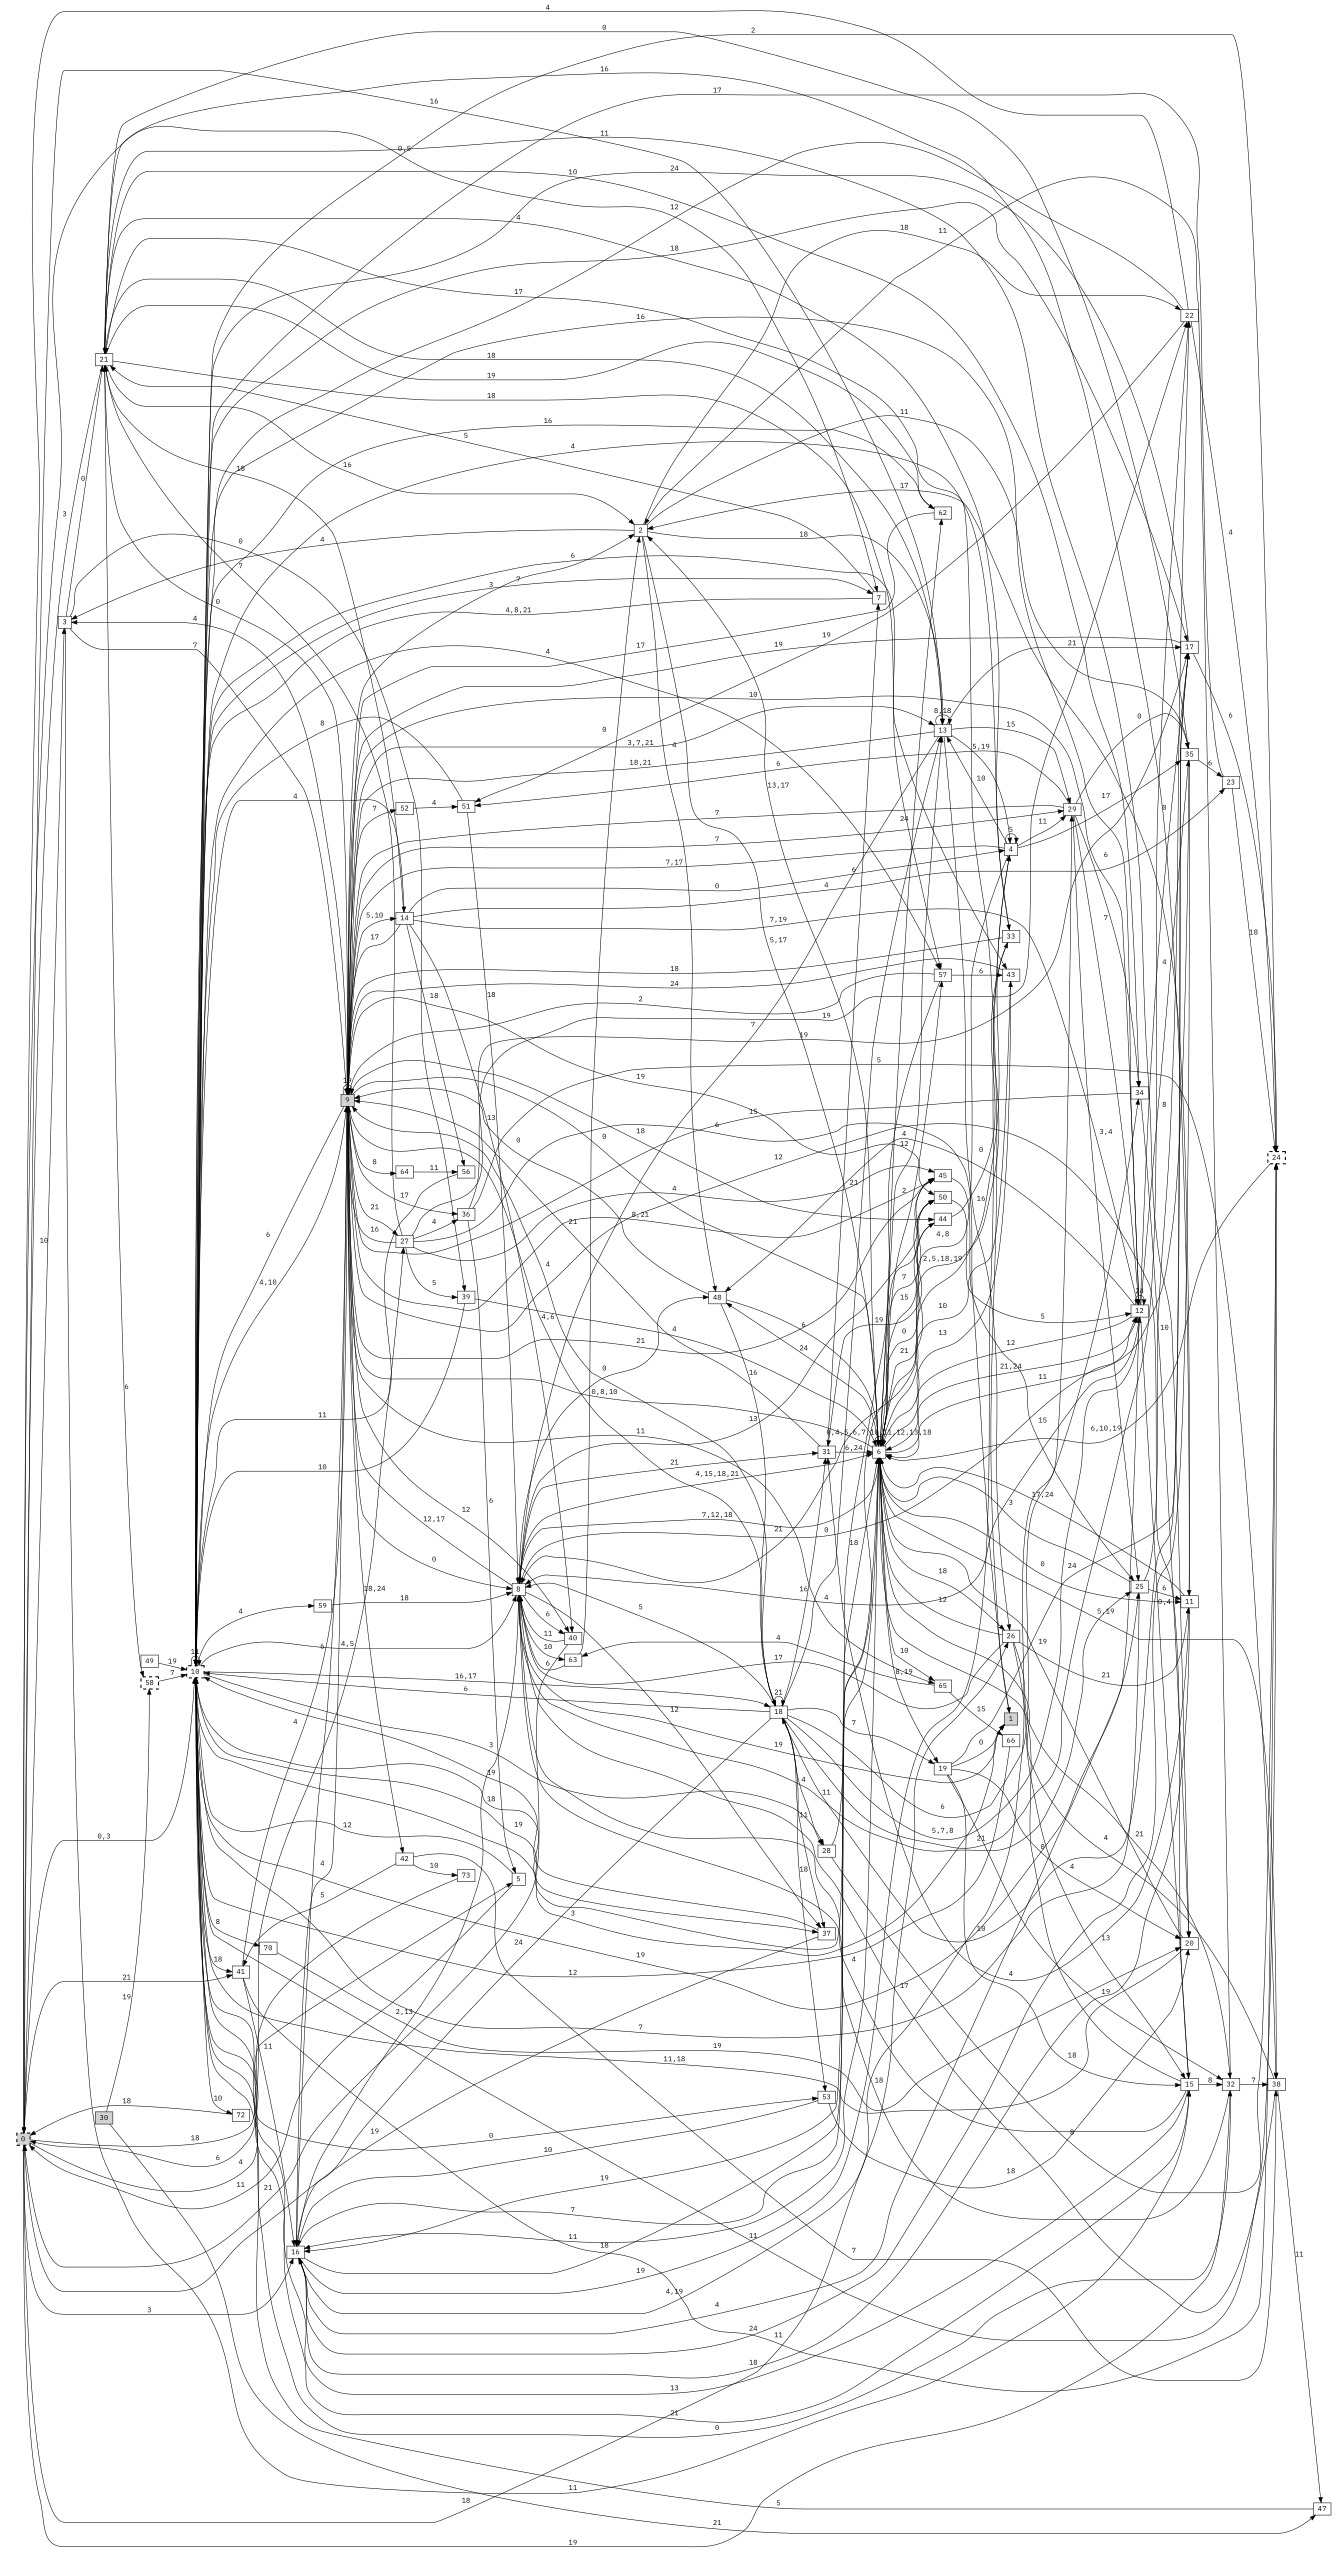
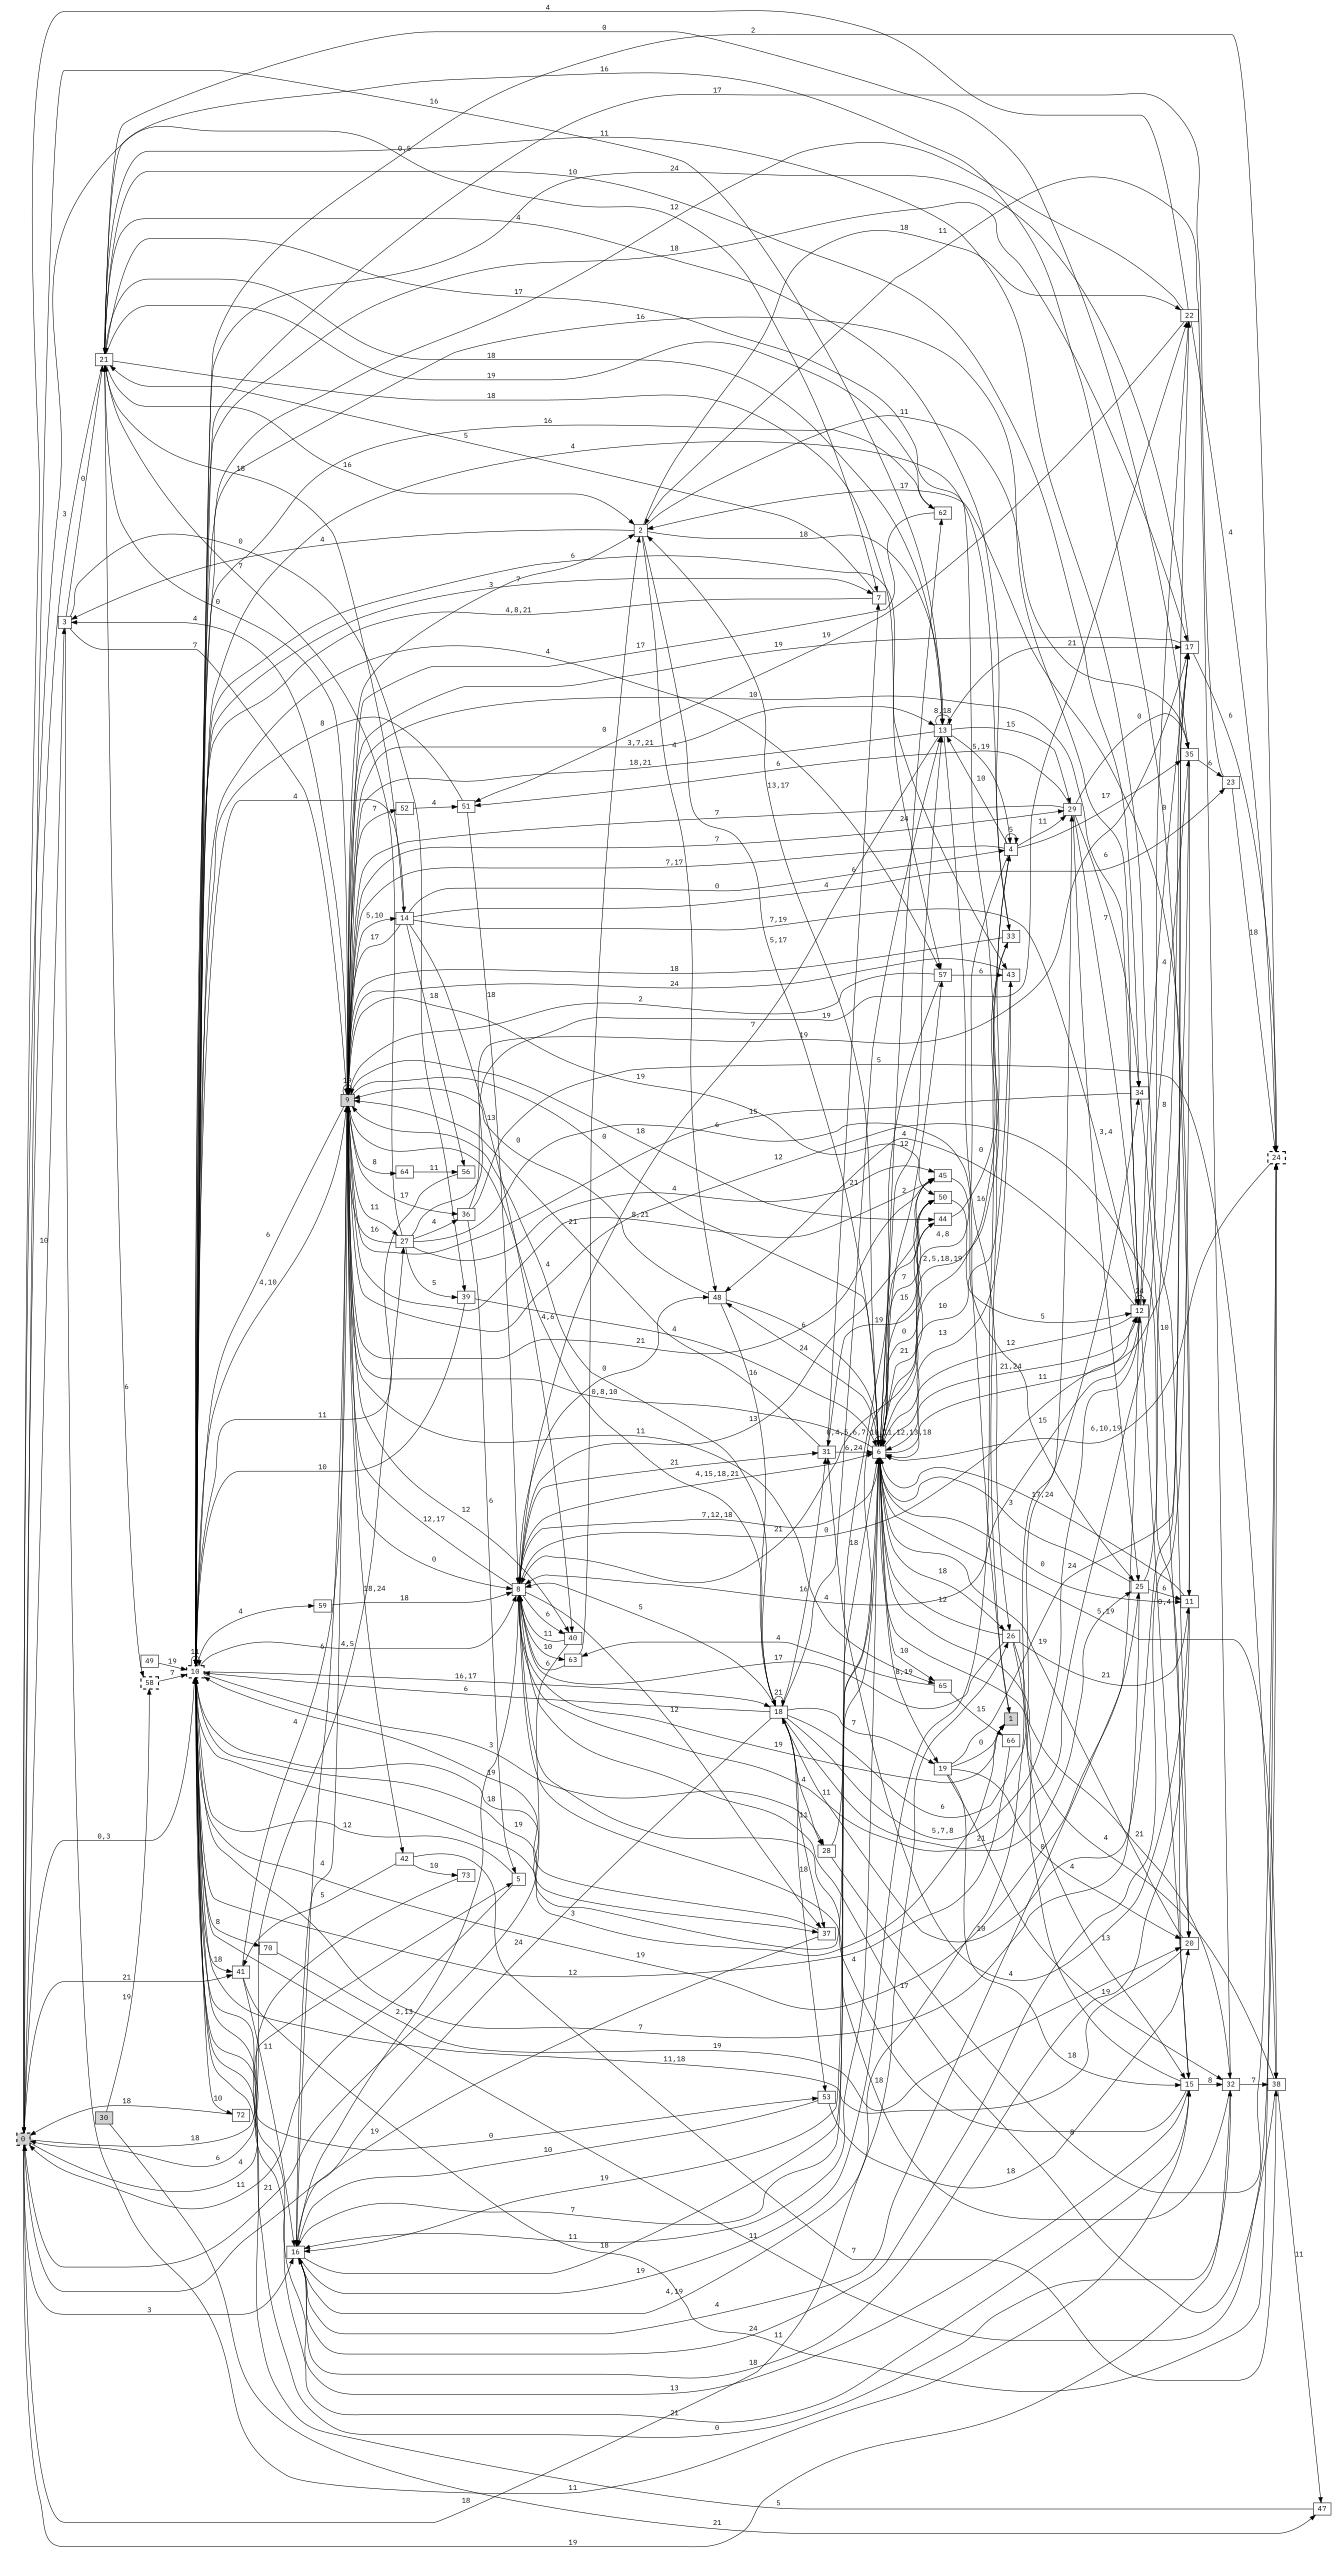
(375, 1207) -> (375, 1207)
